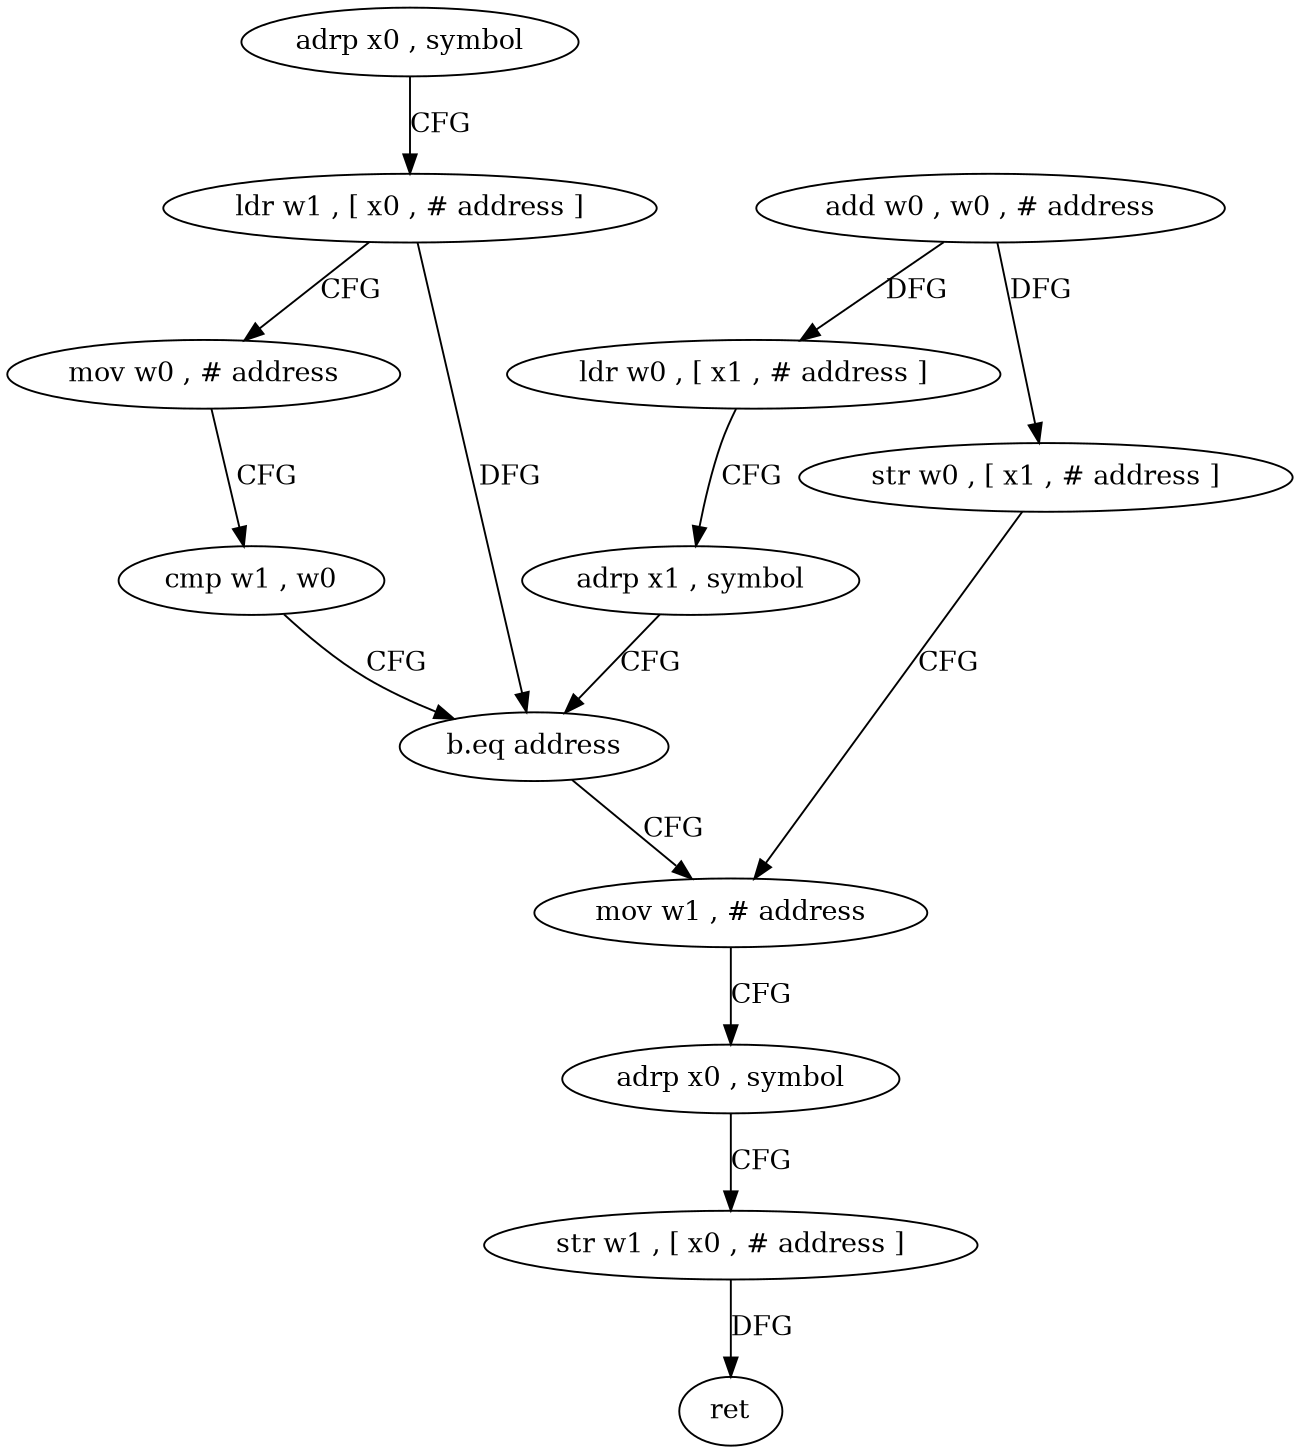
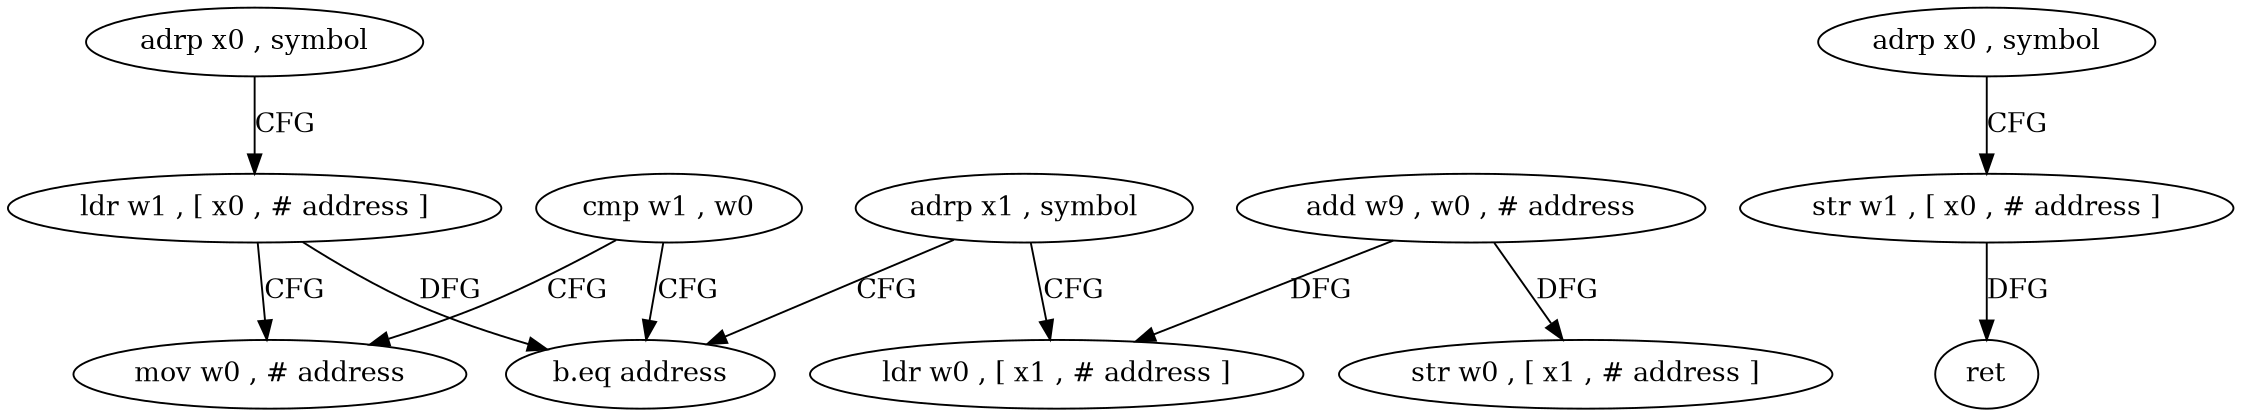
(991, 208) -> (1471, 208)
(714, 466) -> (1039, 282)
(225, 468) -> (505, 296)
(731, 913) -> none
